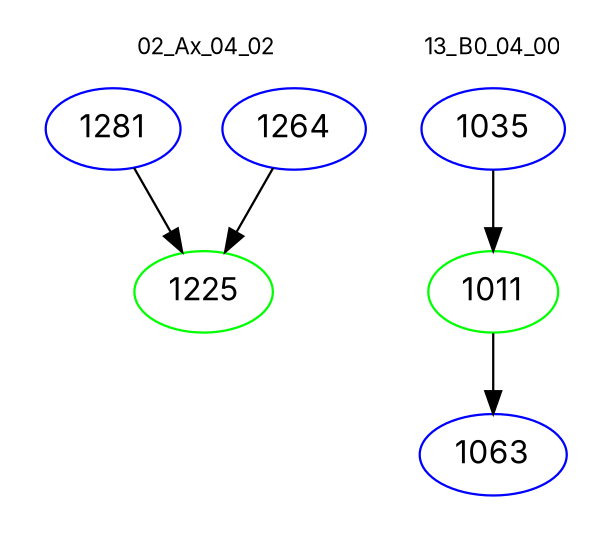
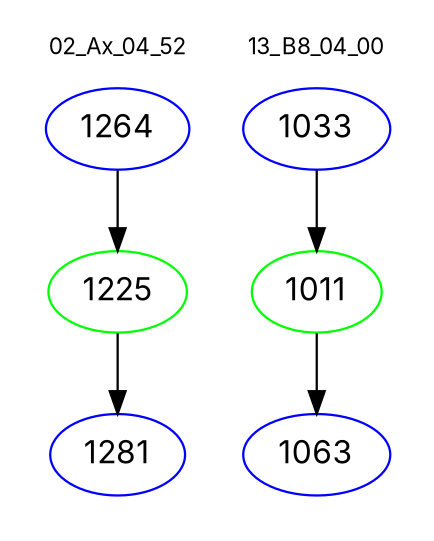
(206, 49) -> (118, 49)
(493, 49) -> (317, 49)
(493, 129) -> (317, 129)
(152, 200) -> (118, 362)
